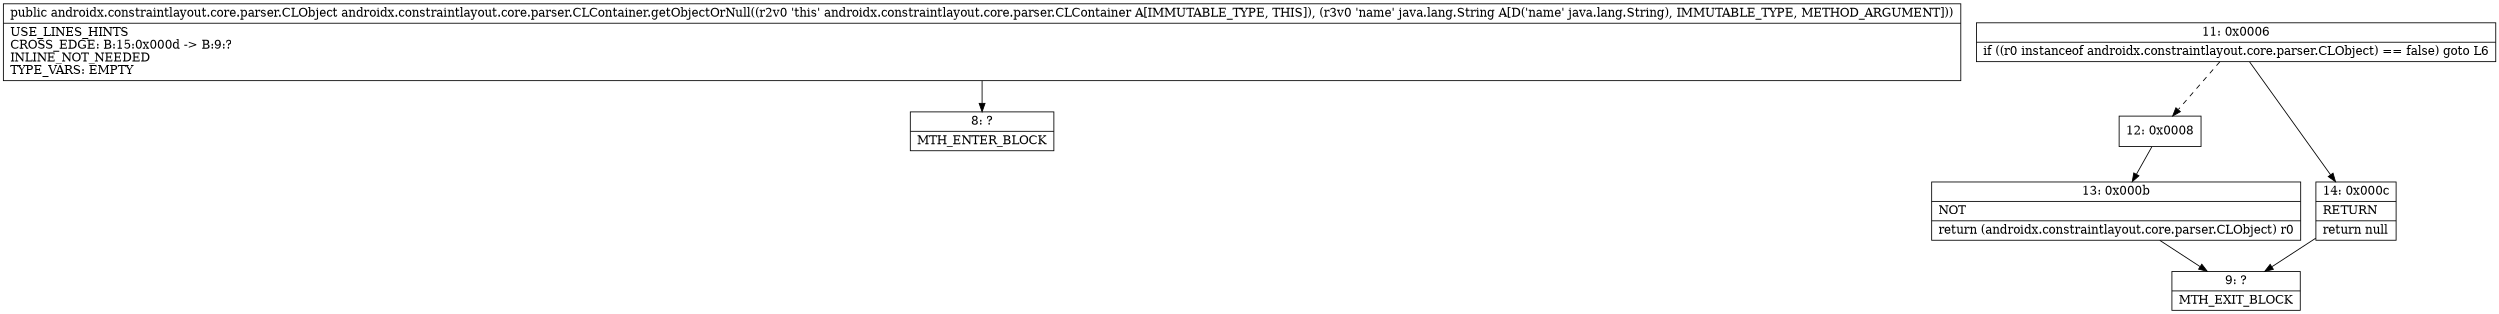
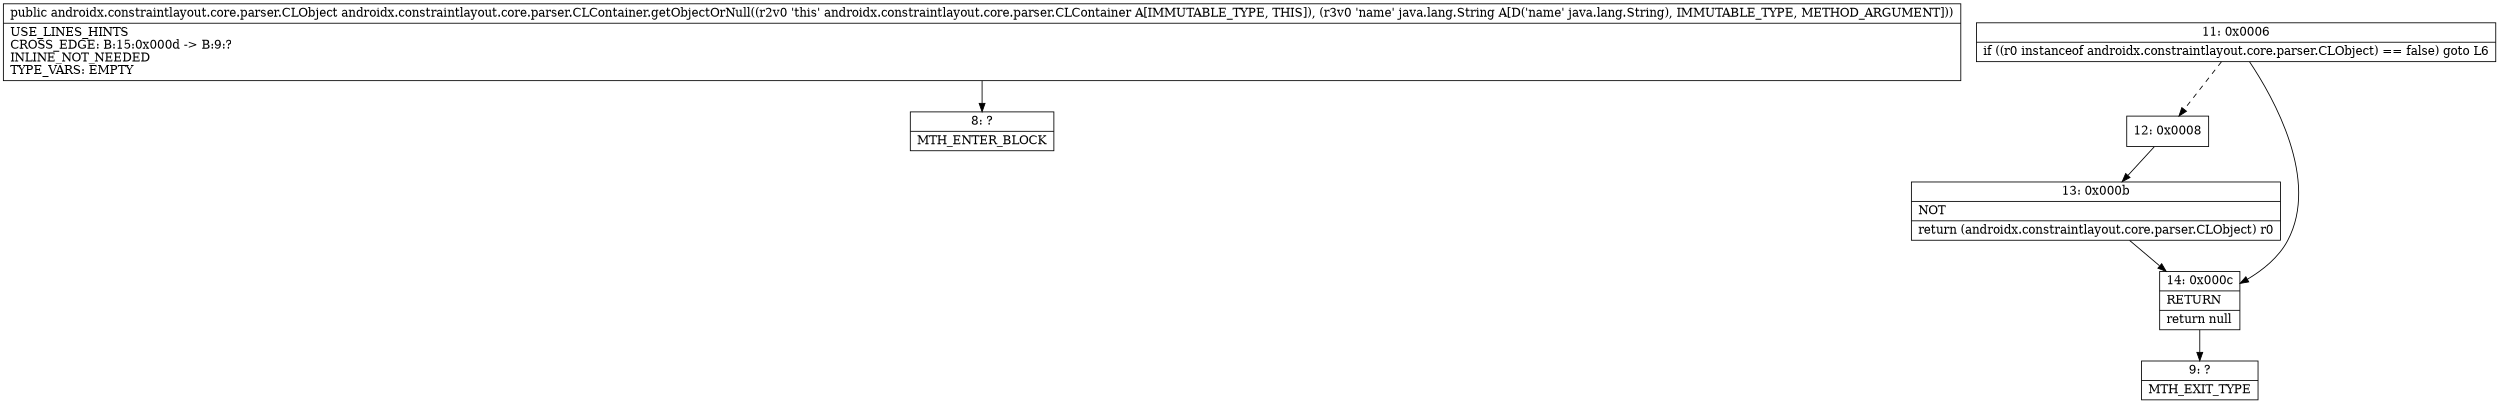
(2180, 253) -> (2145, 253)
(2236, 300) -> (2200, 390)
